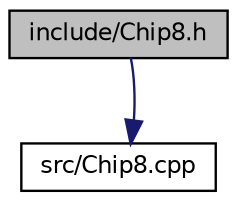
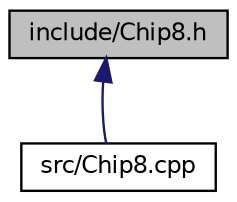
(134, 89) -> (103, 113)
